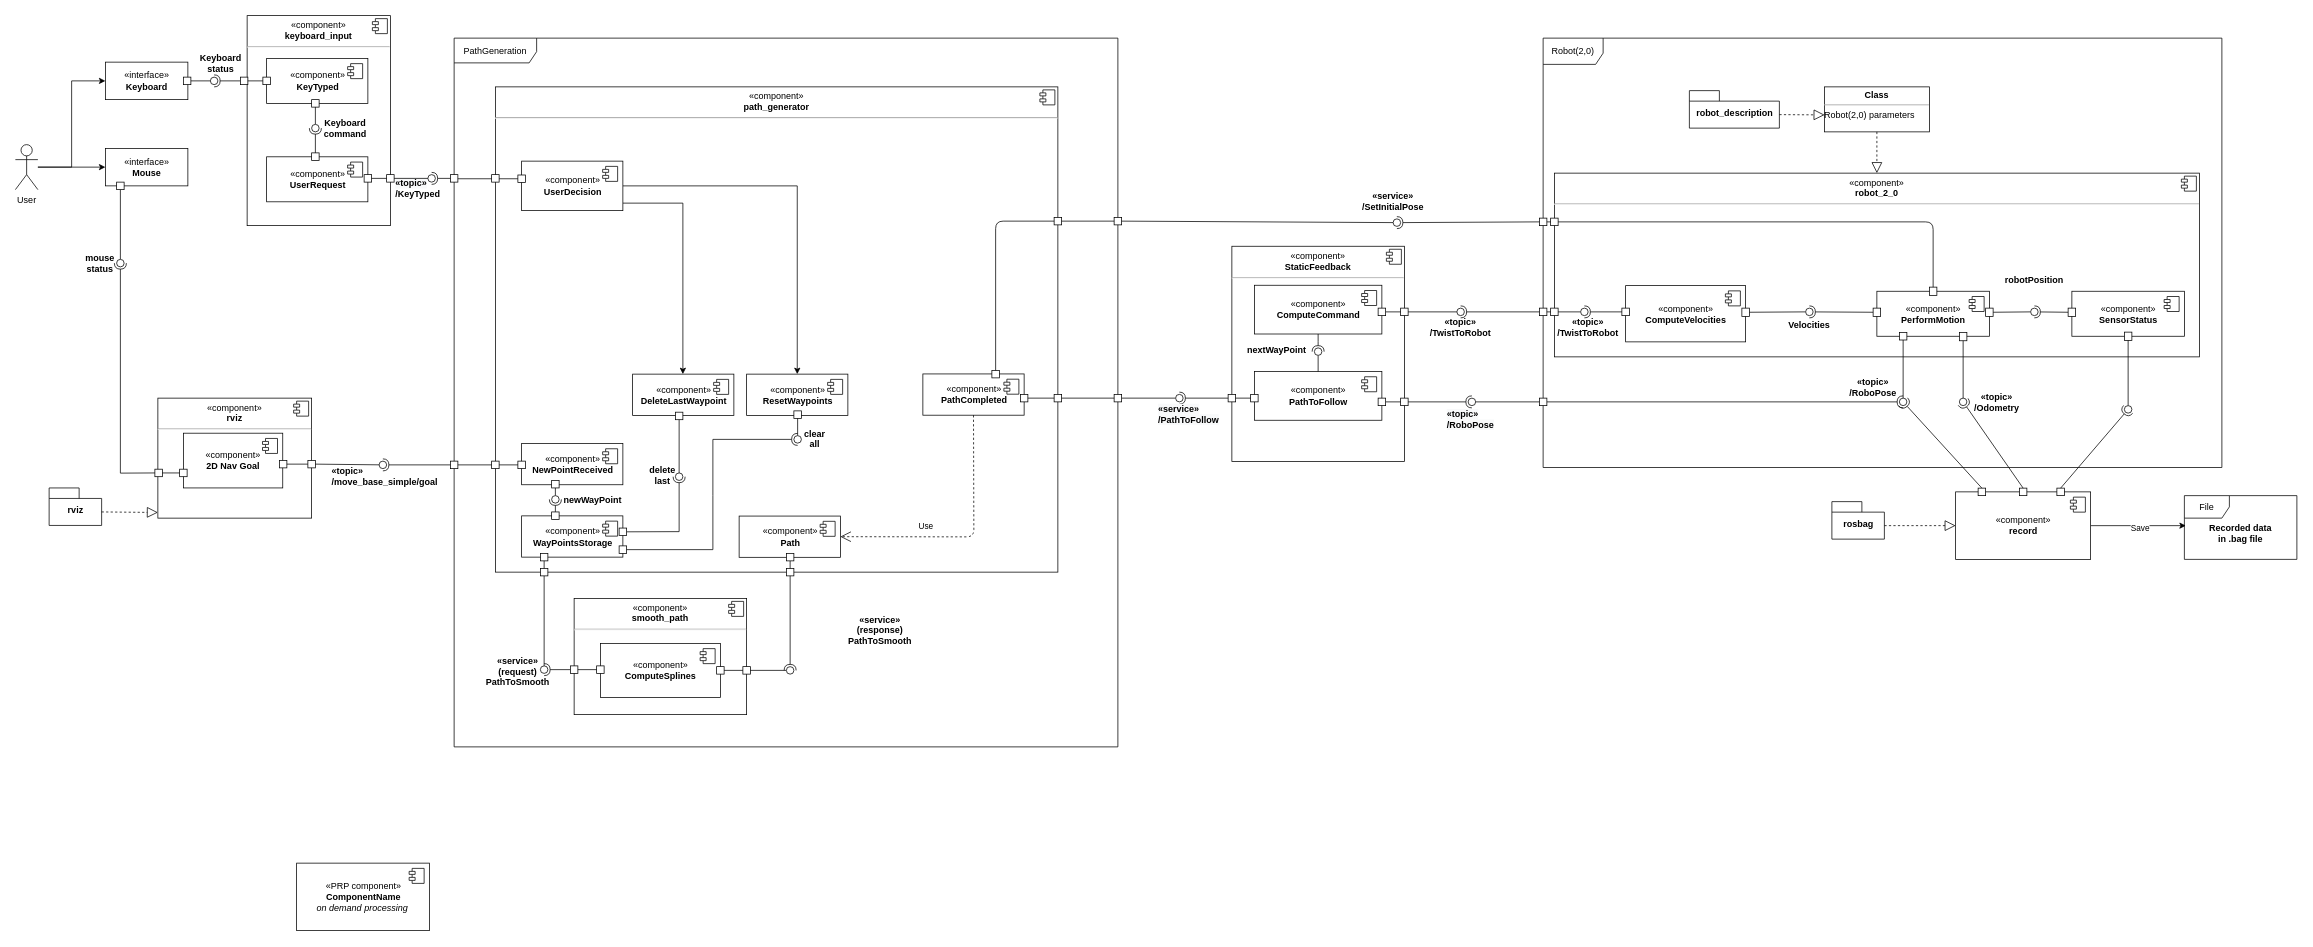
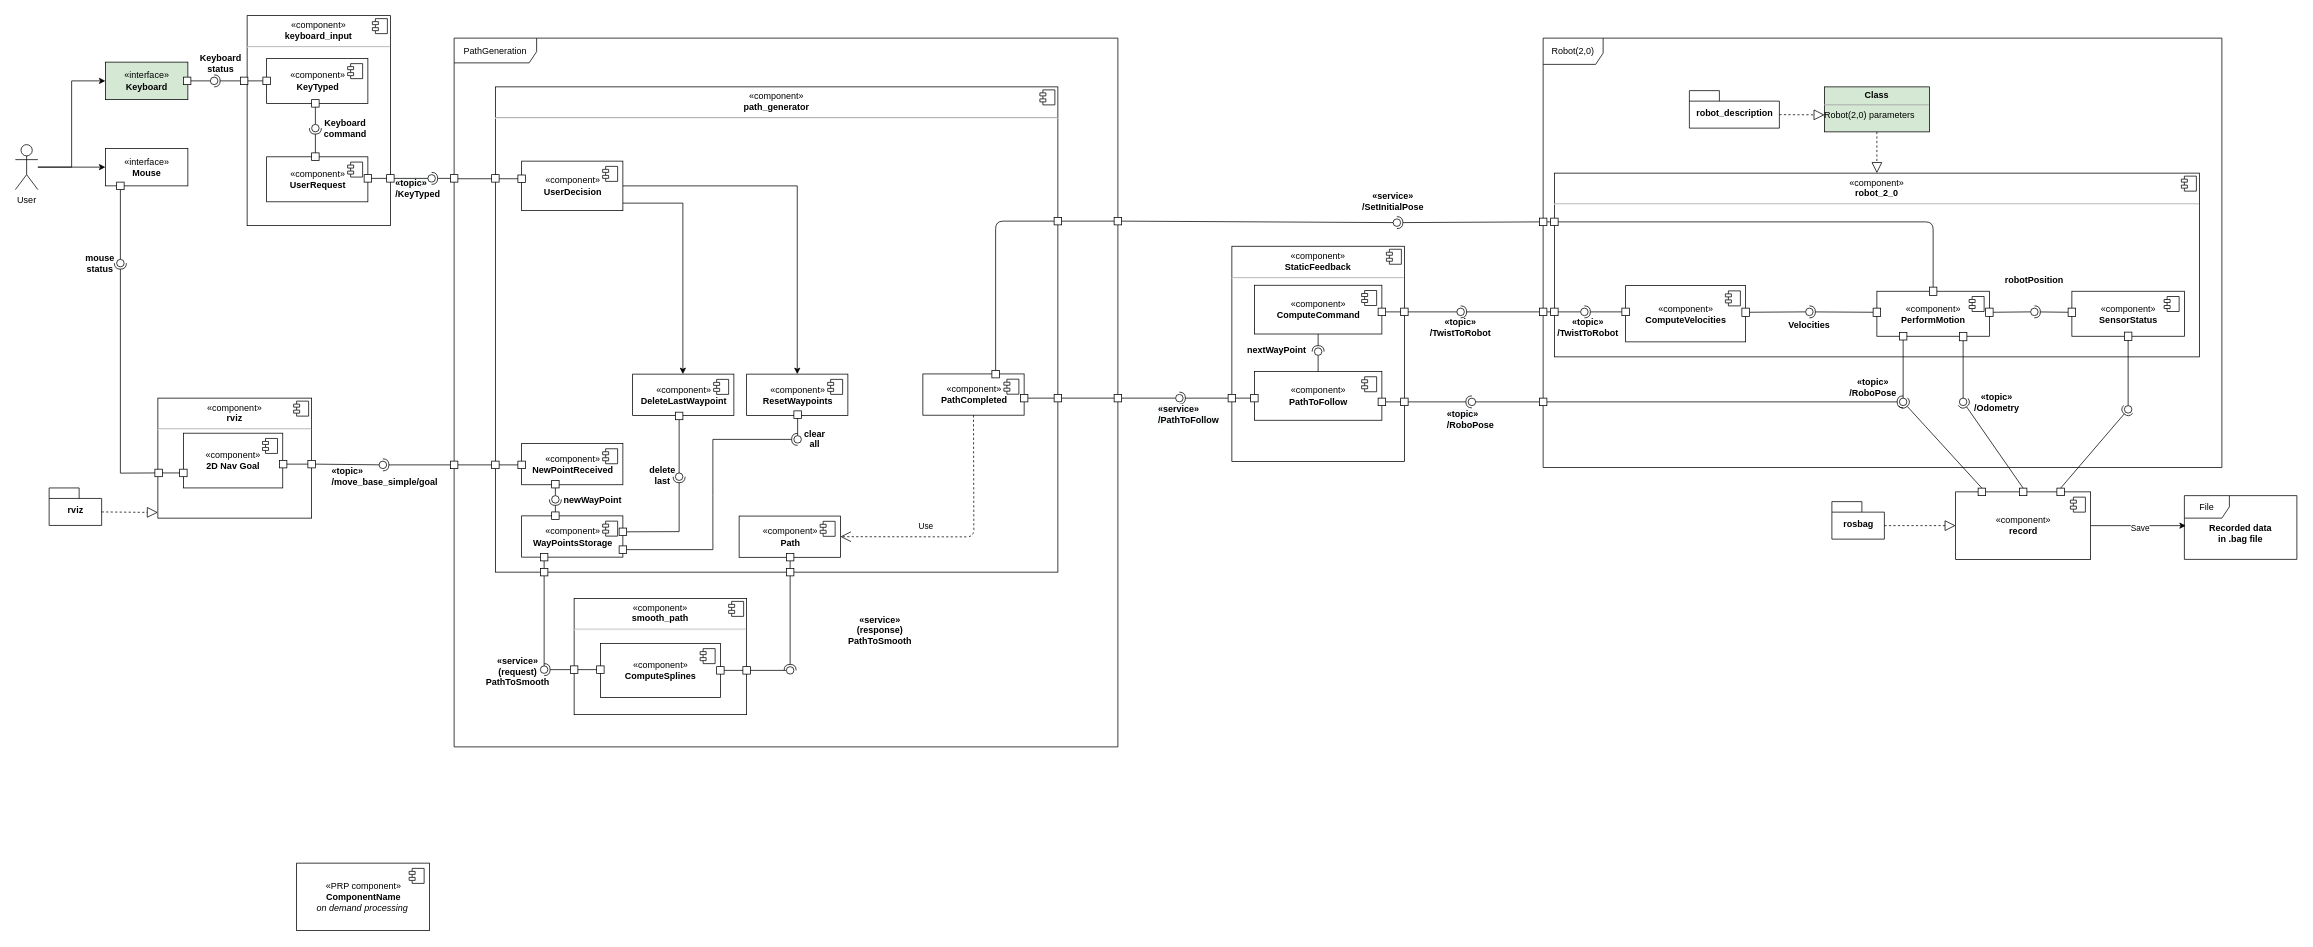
(147, 81) -> (147, 81)
(1877, 109) -> (1877, 109)
